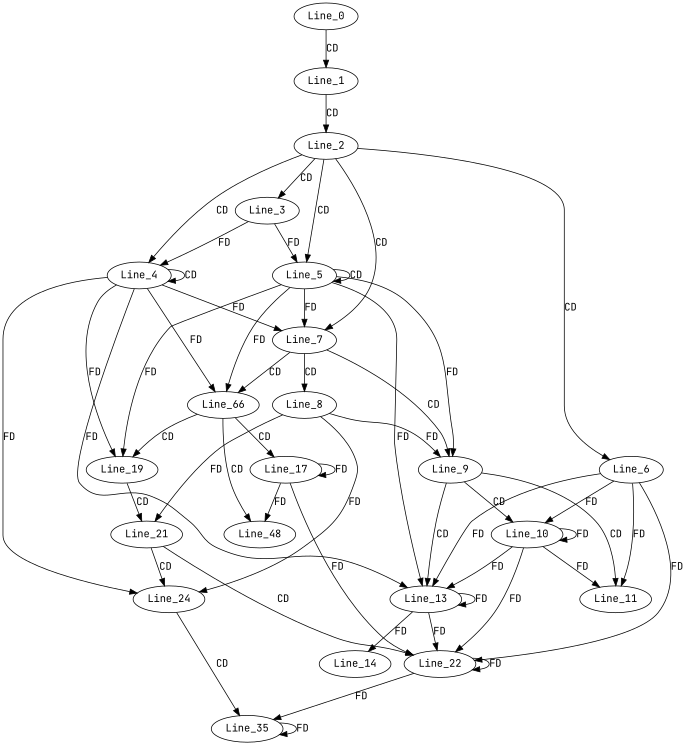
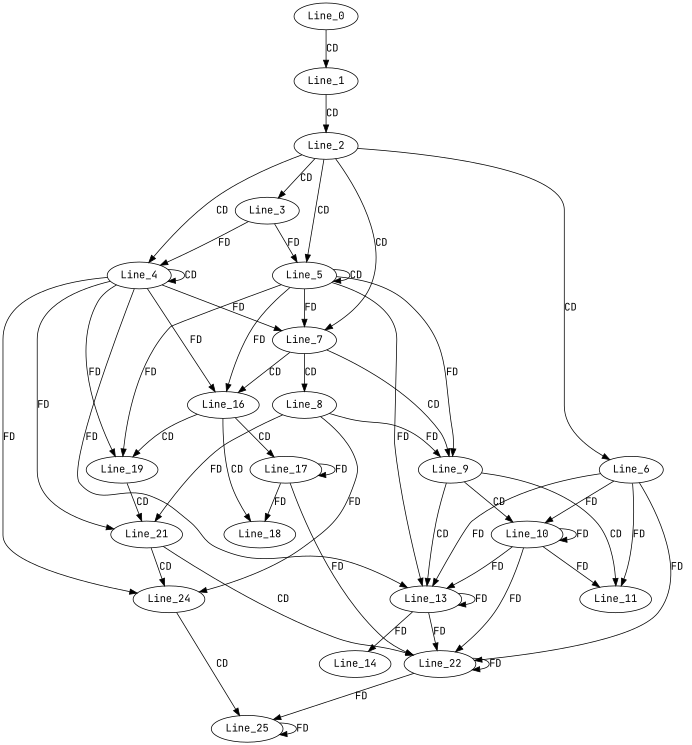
none -> (37, 403)
(223, 405) -> (223, 405)
(260, 535) -> (260, 535)
(247, 729) -> (247, 729)
